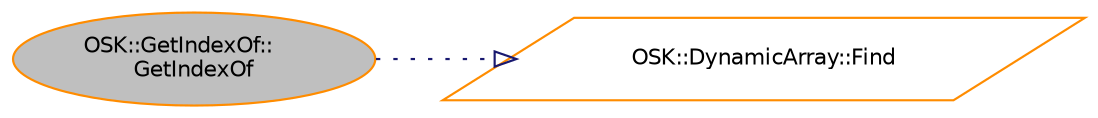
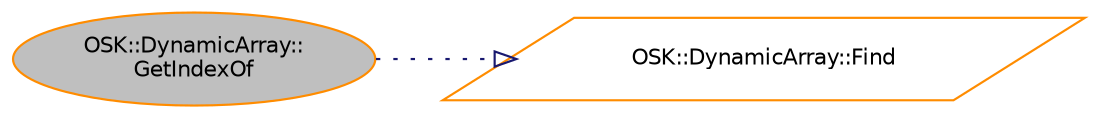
(194, 59) -> (194, 59)
